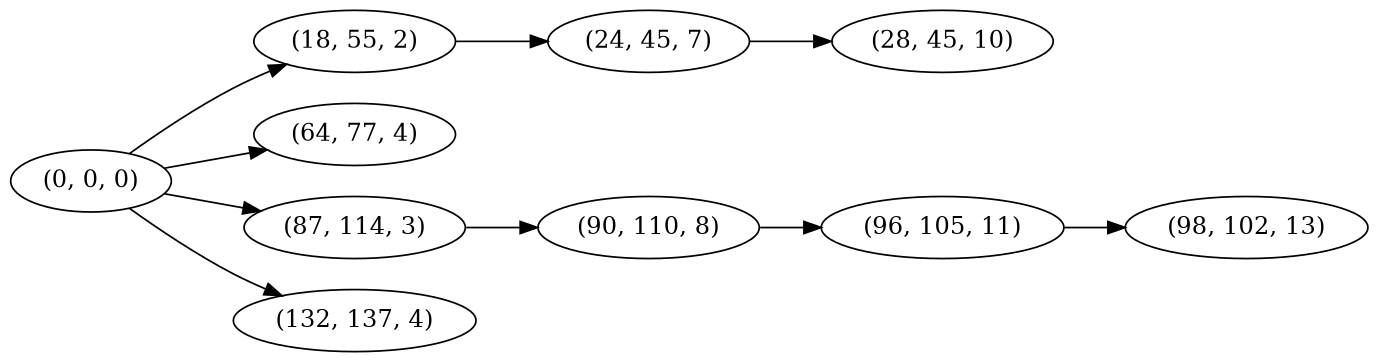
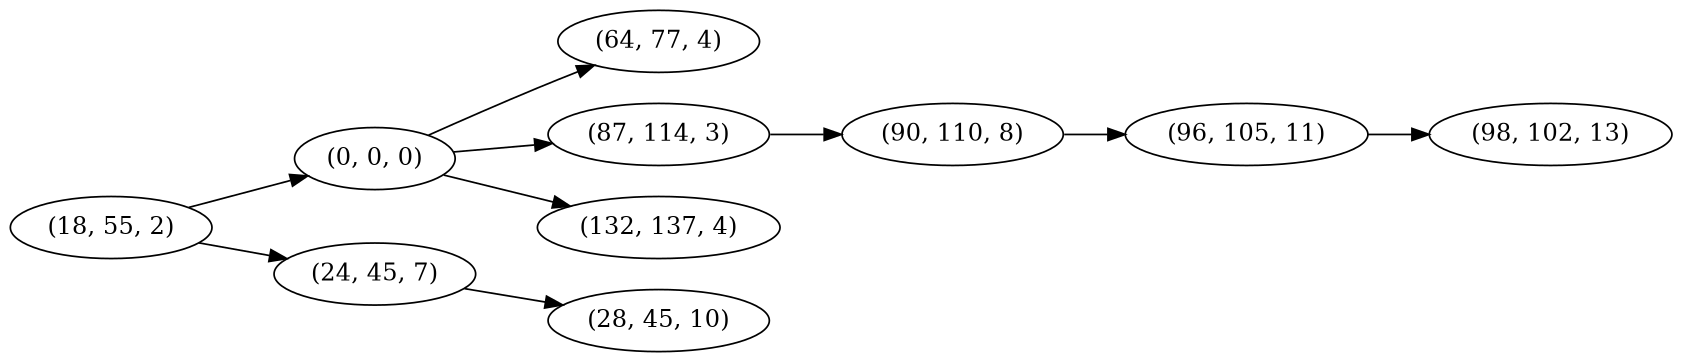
(197, 108) -> (240, 194)
